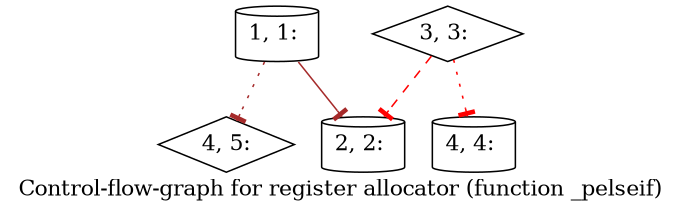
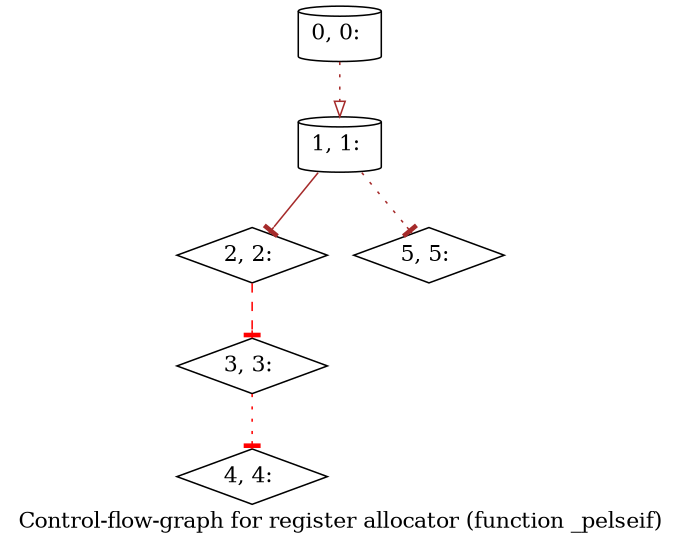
none -> (340, 34)
(410, 83) -> (252, 307)
(226, 145) -> (429, 255)
(363, 145) -> (252, 255)
(474, 145) -> (252, 477)
